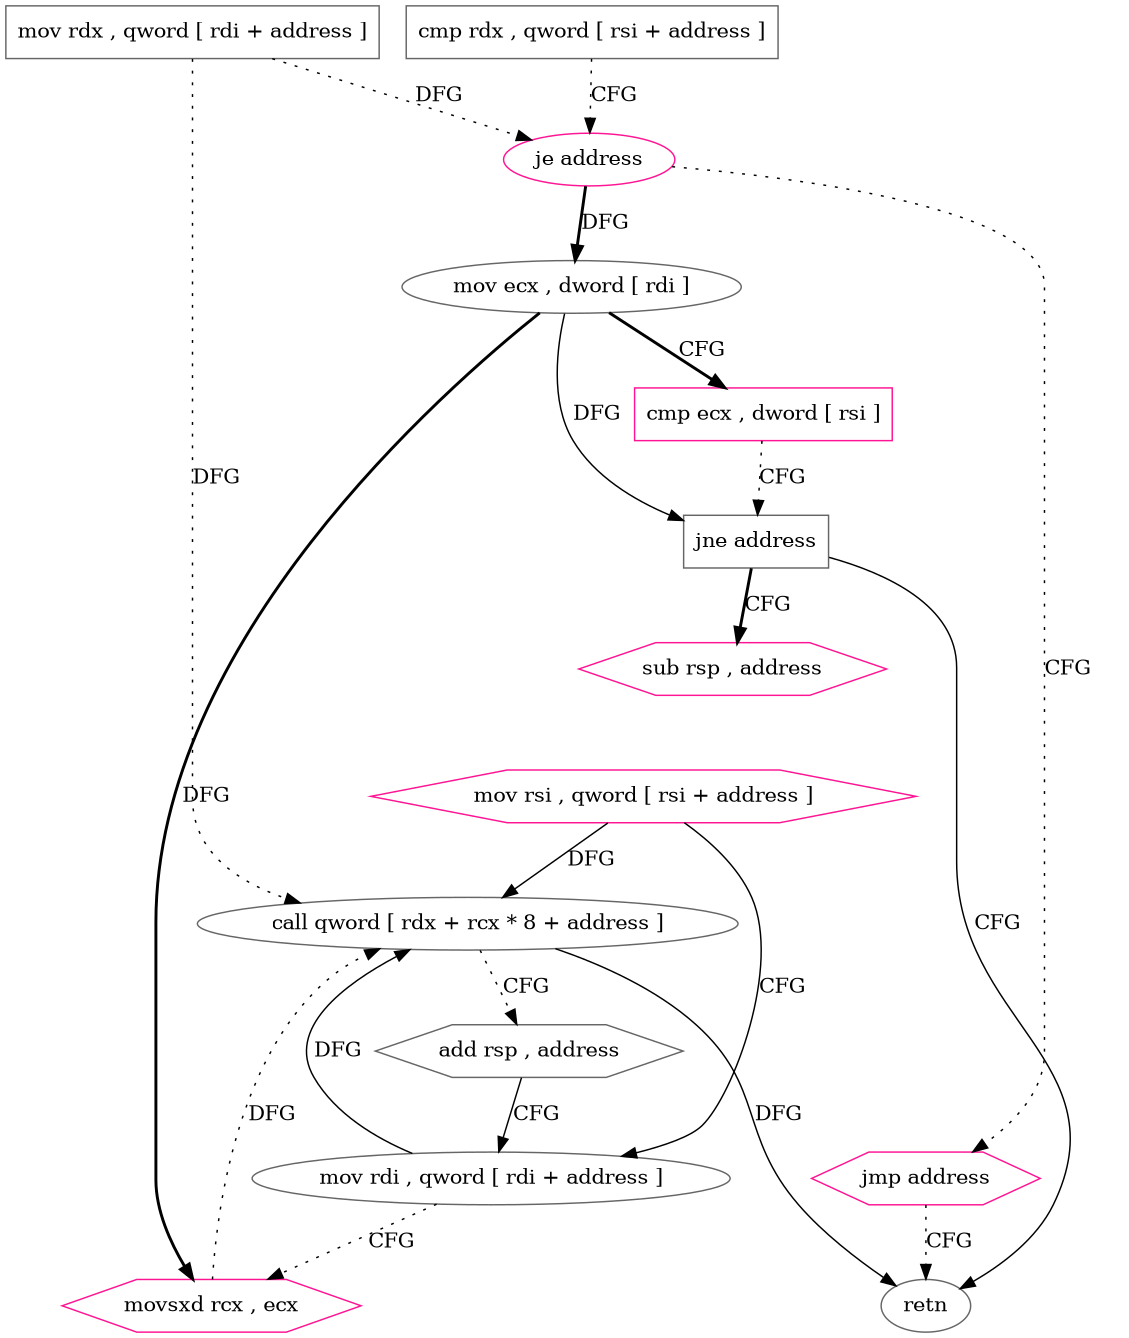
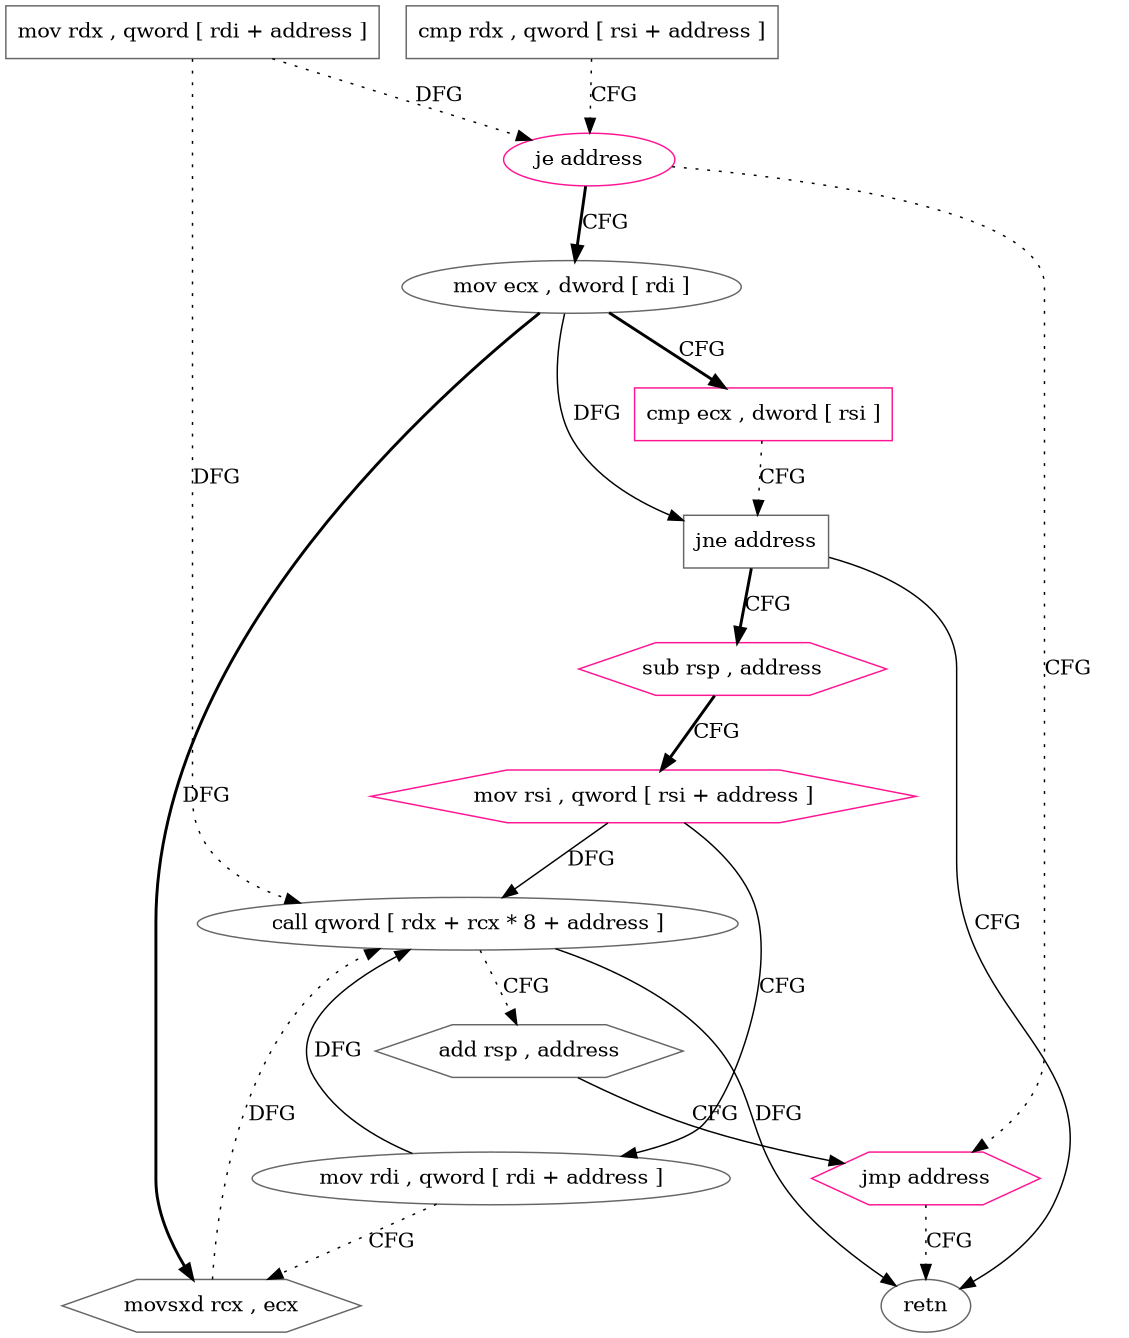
(605, 223) -> (605, 223)
none -> (692, 726)
(512, 1108) -> (688, 1124)
(212, 1306) -> (212, 1306)
